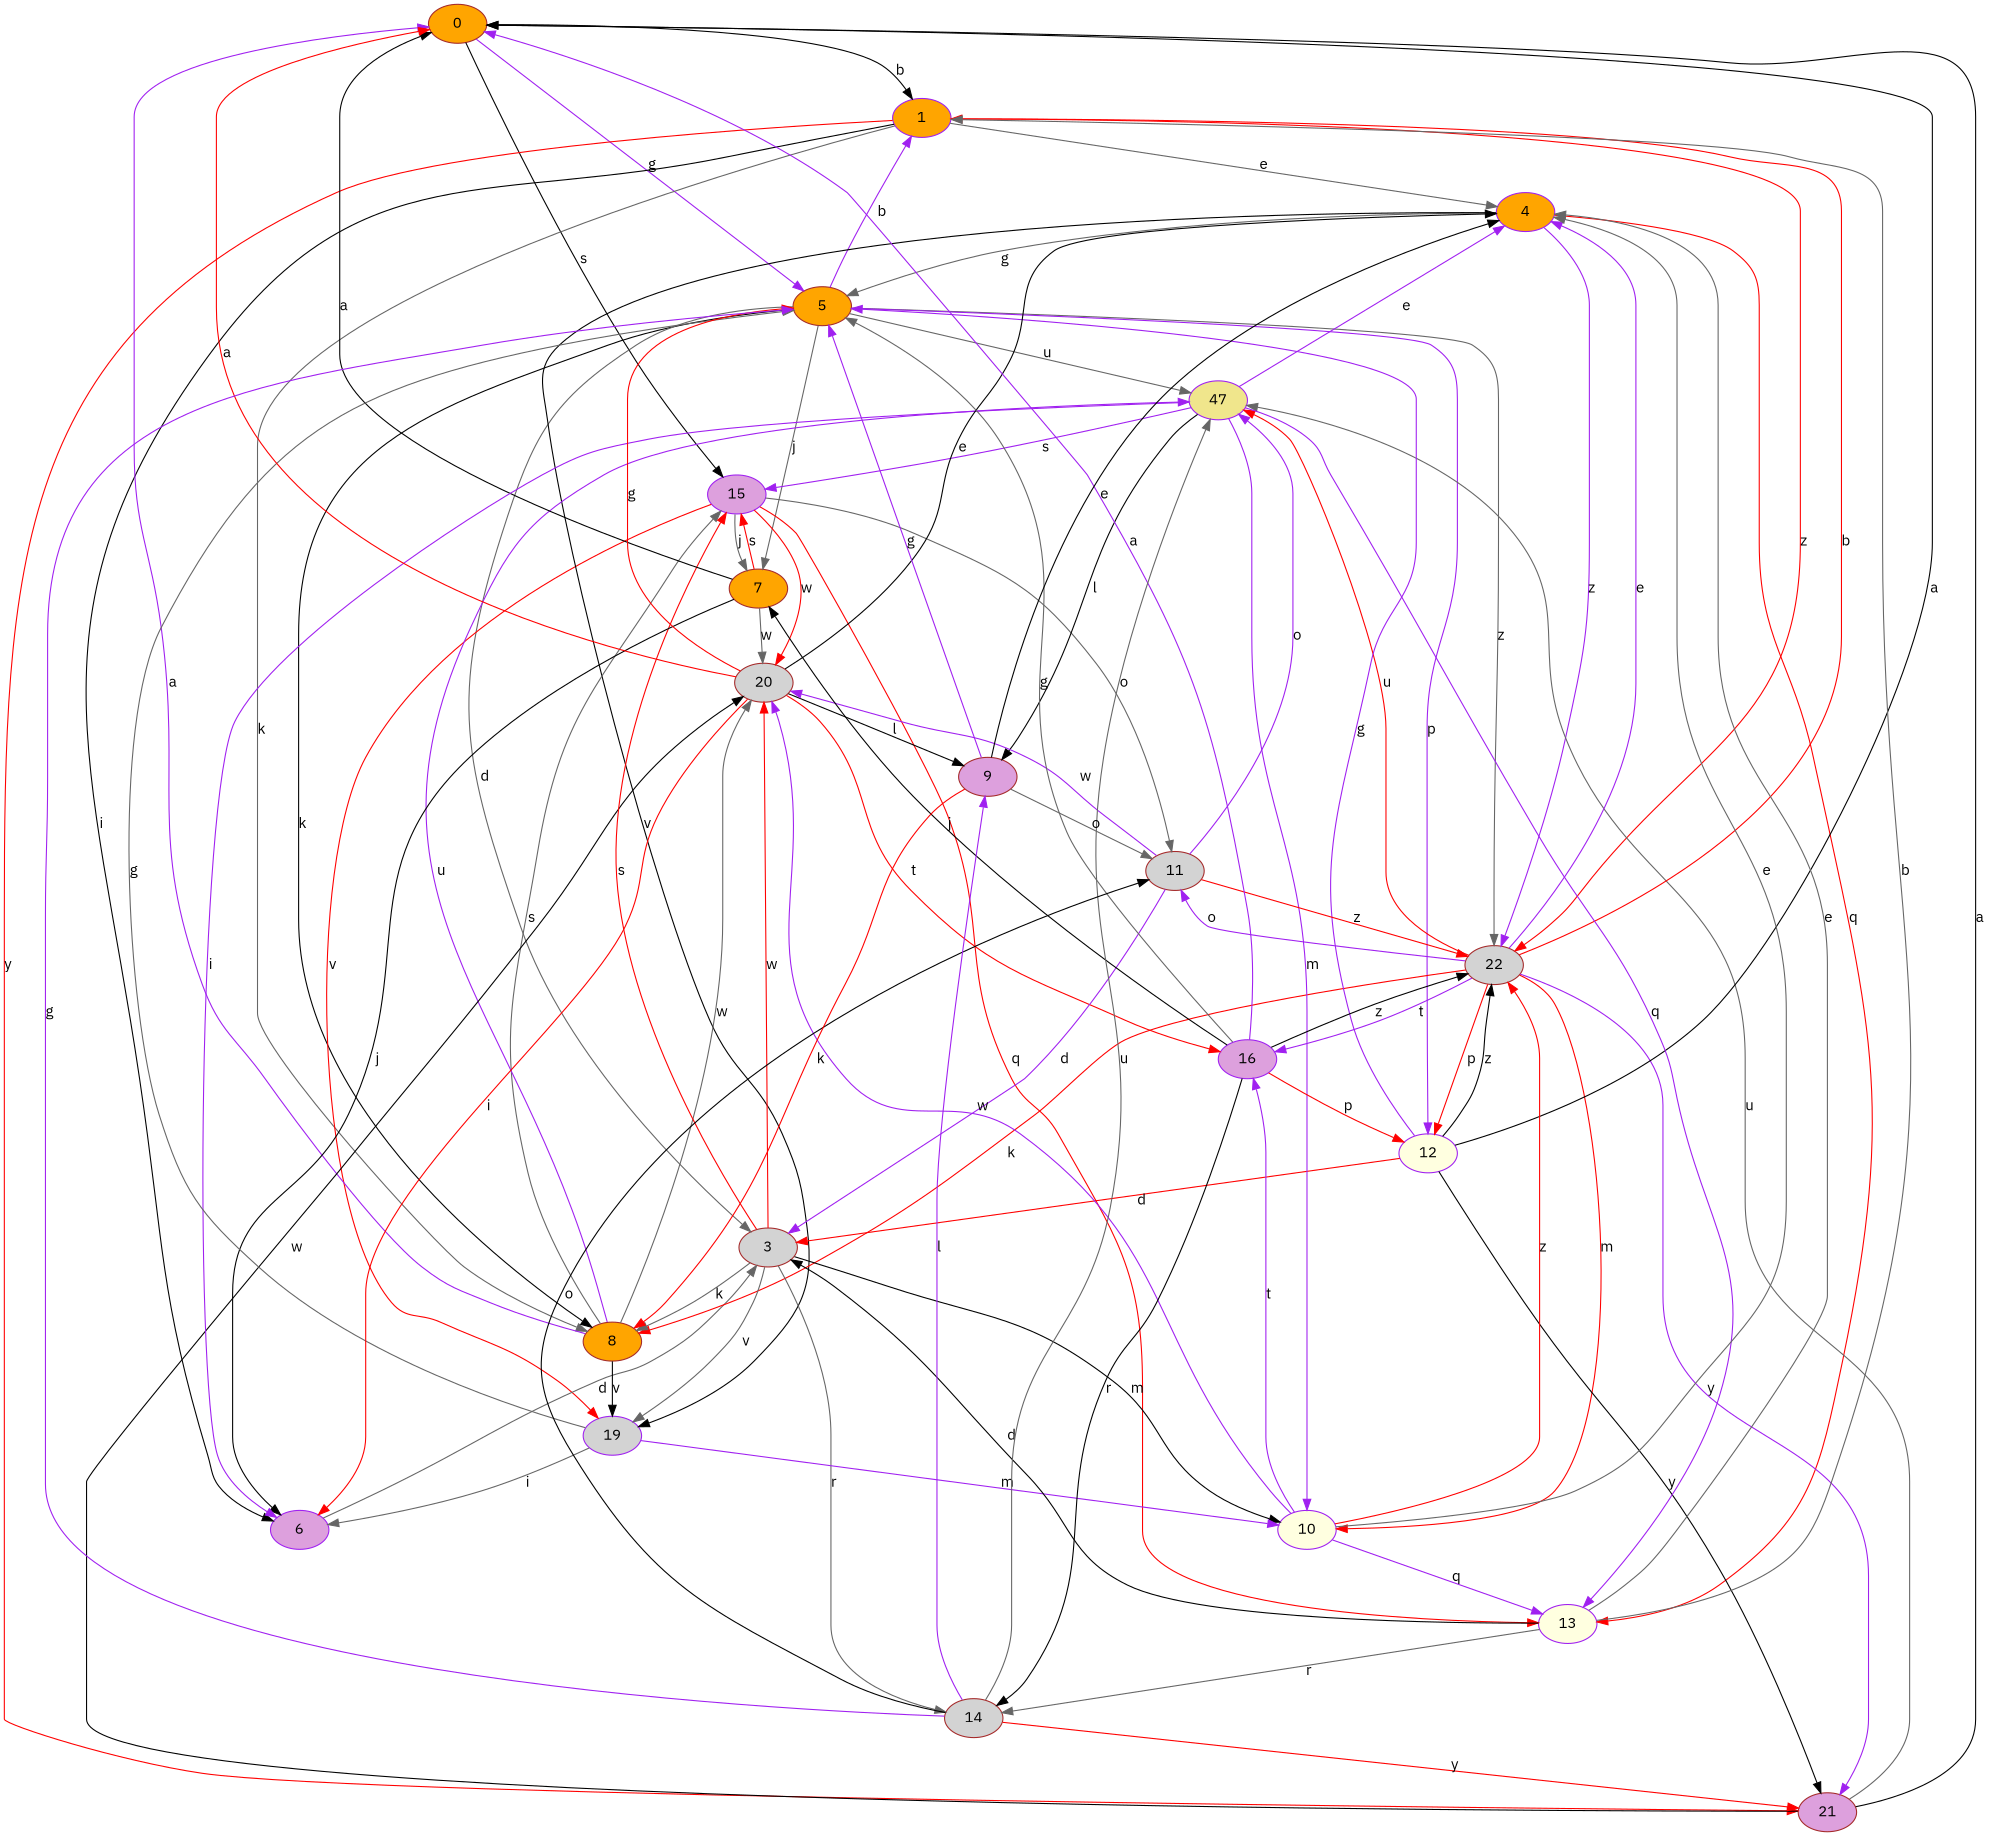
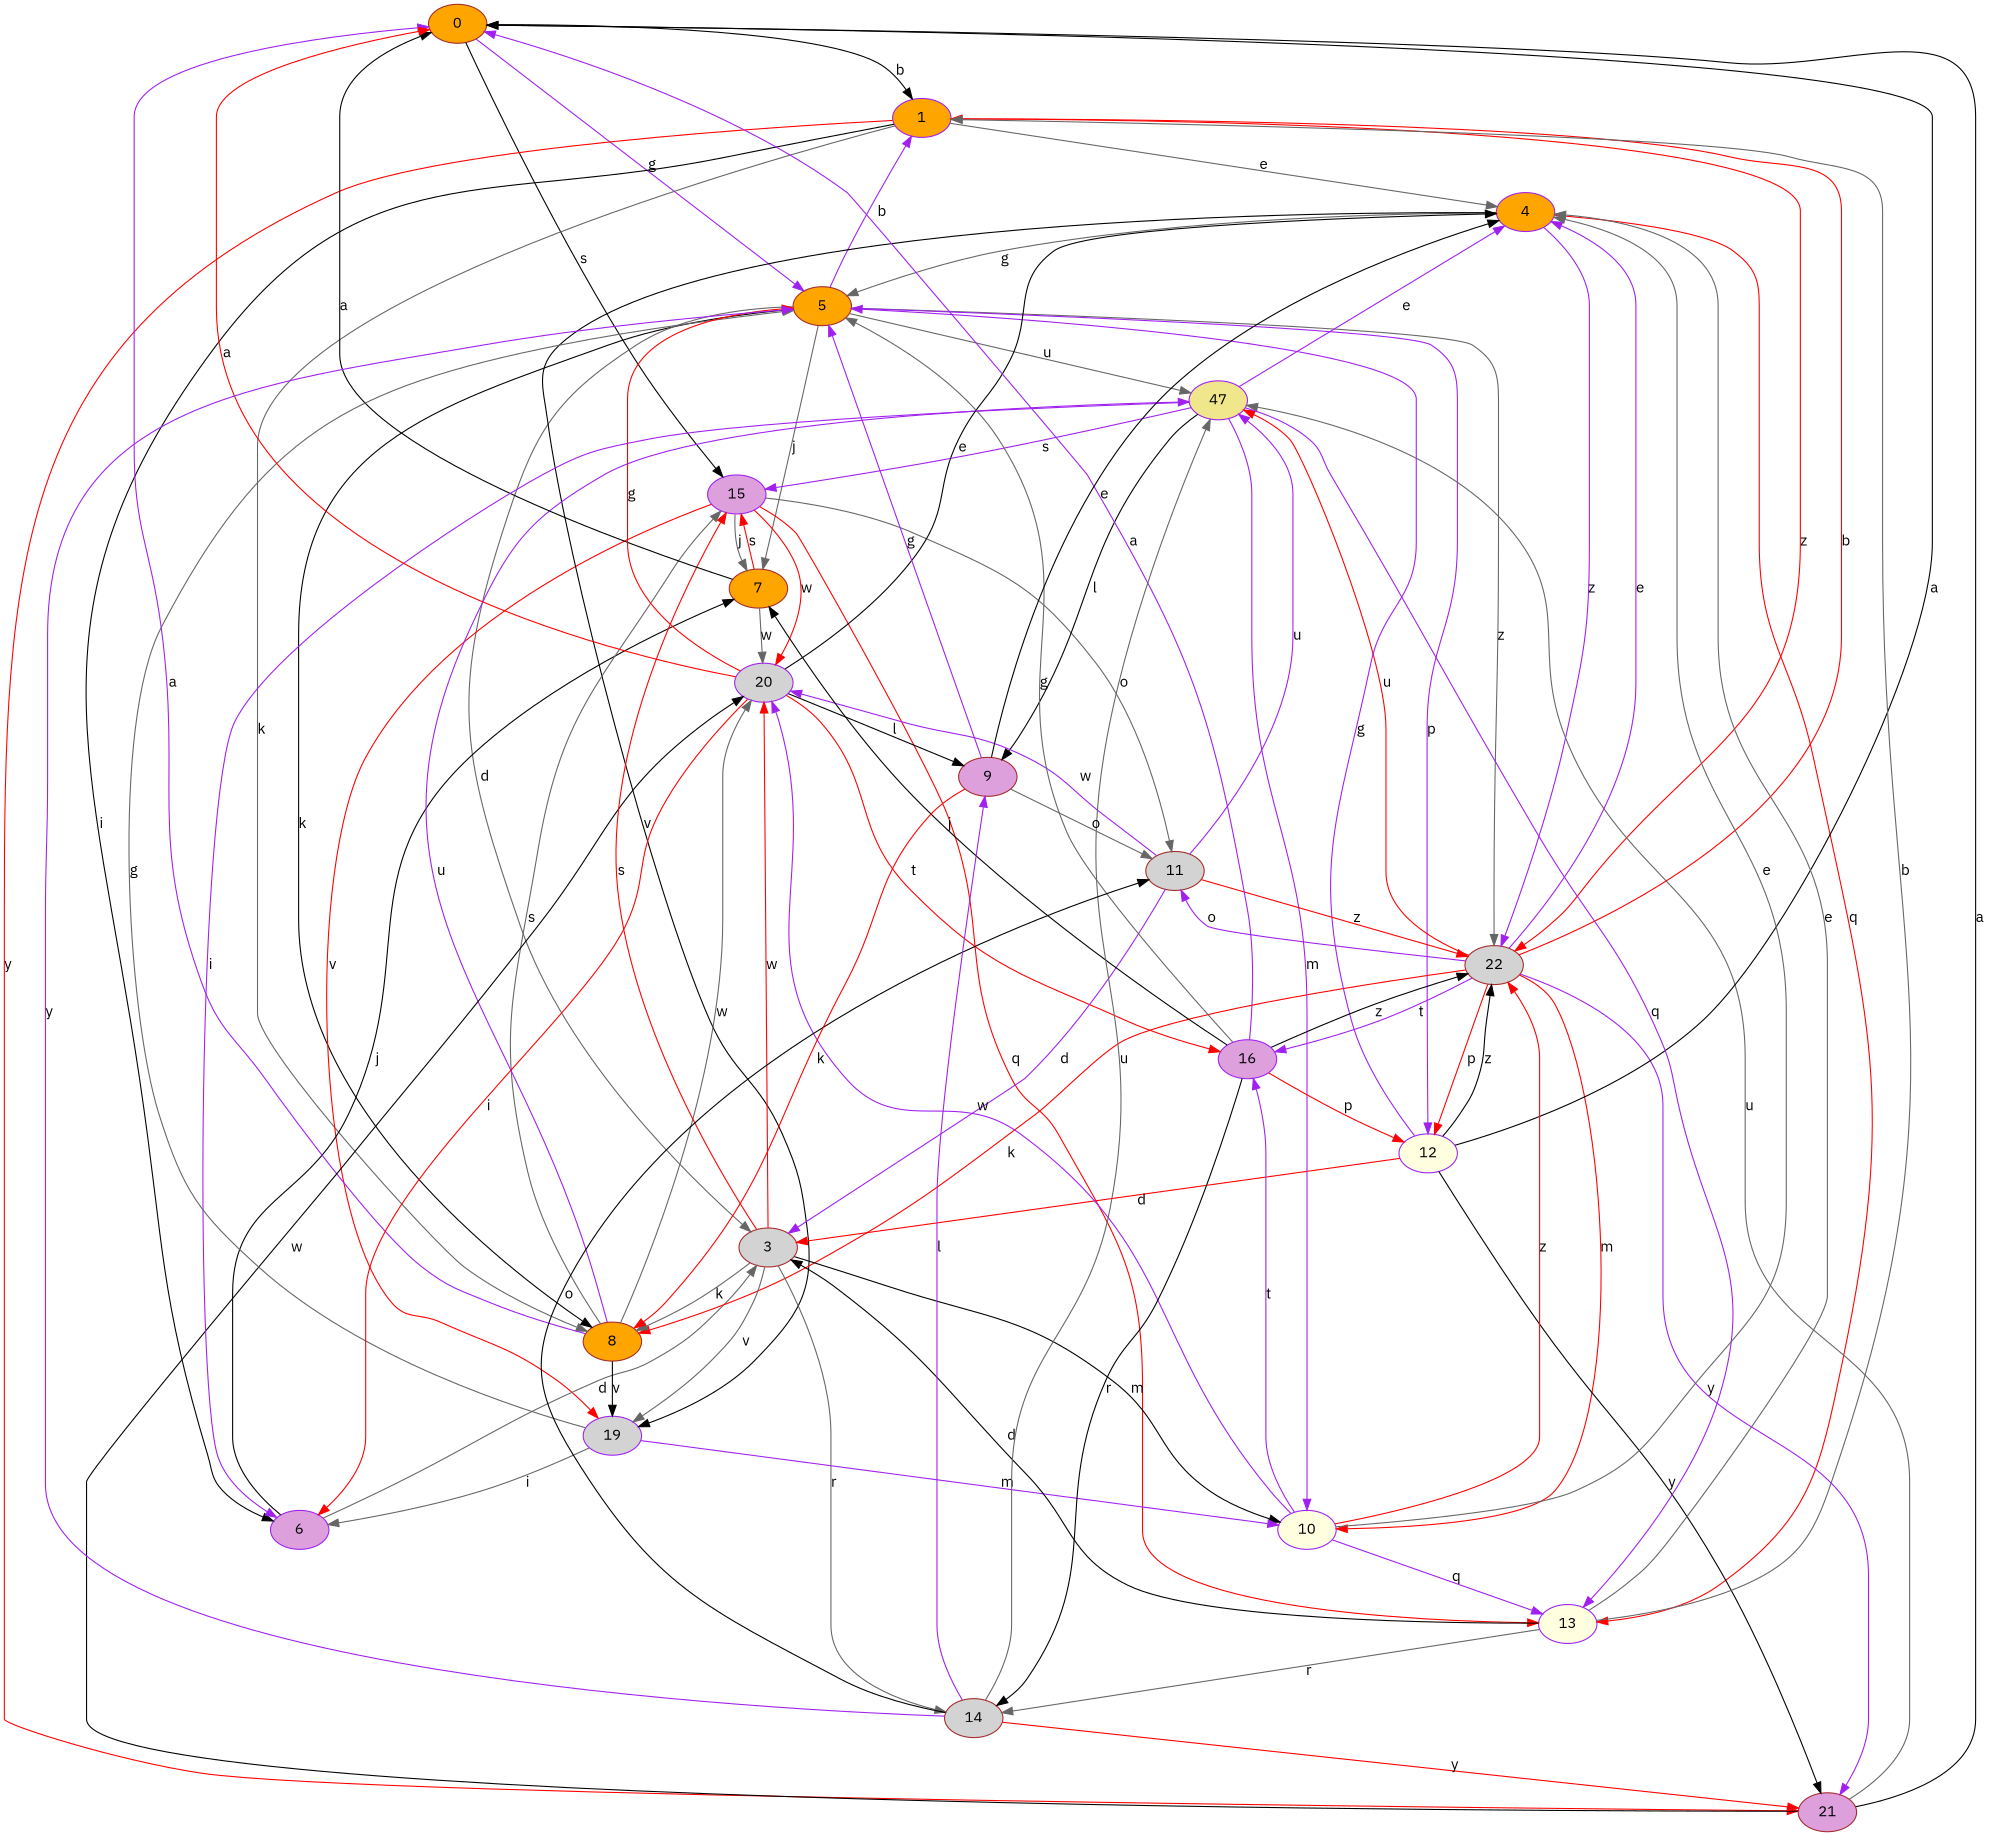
(1297, 636) -> (1298, 636)
(764, 683) -> (764, 683)
(382, 995) -> (381, 1006)
(50, 1012) -> (49, 1012)
